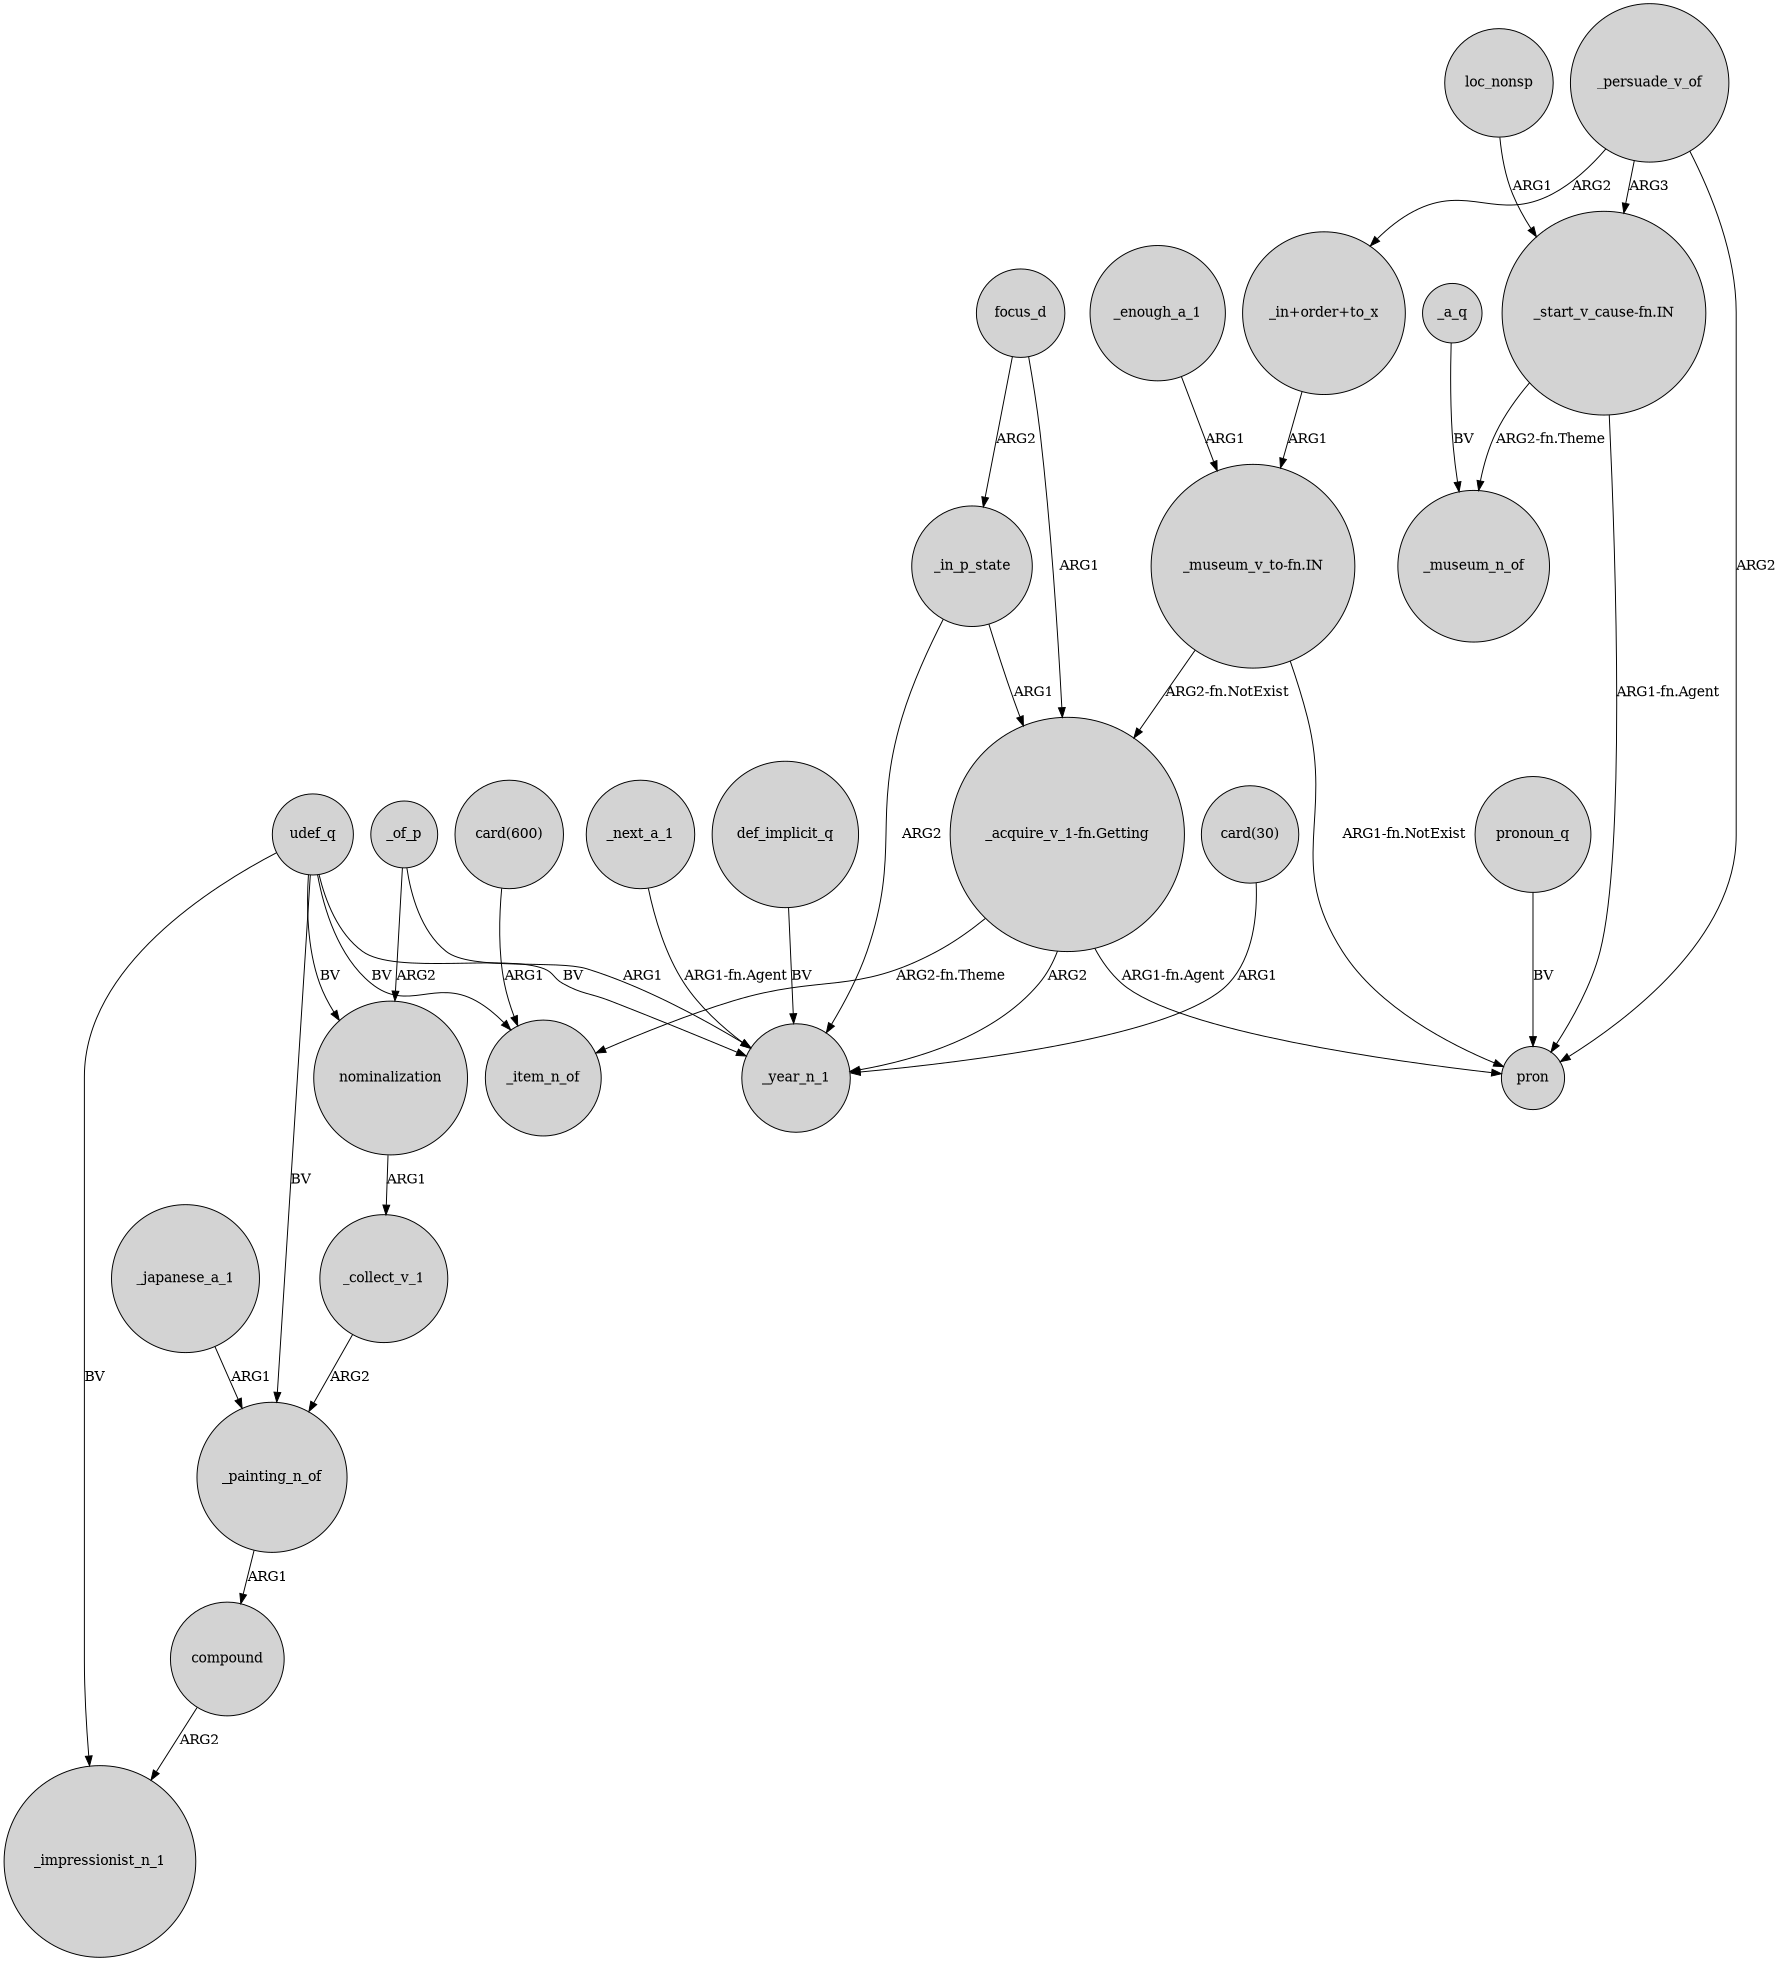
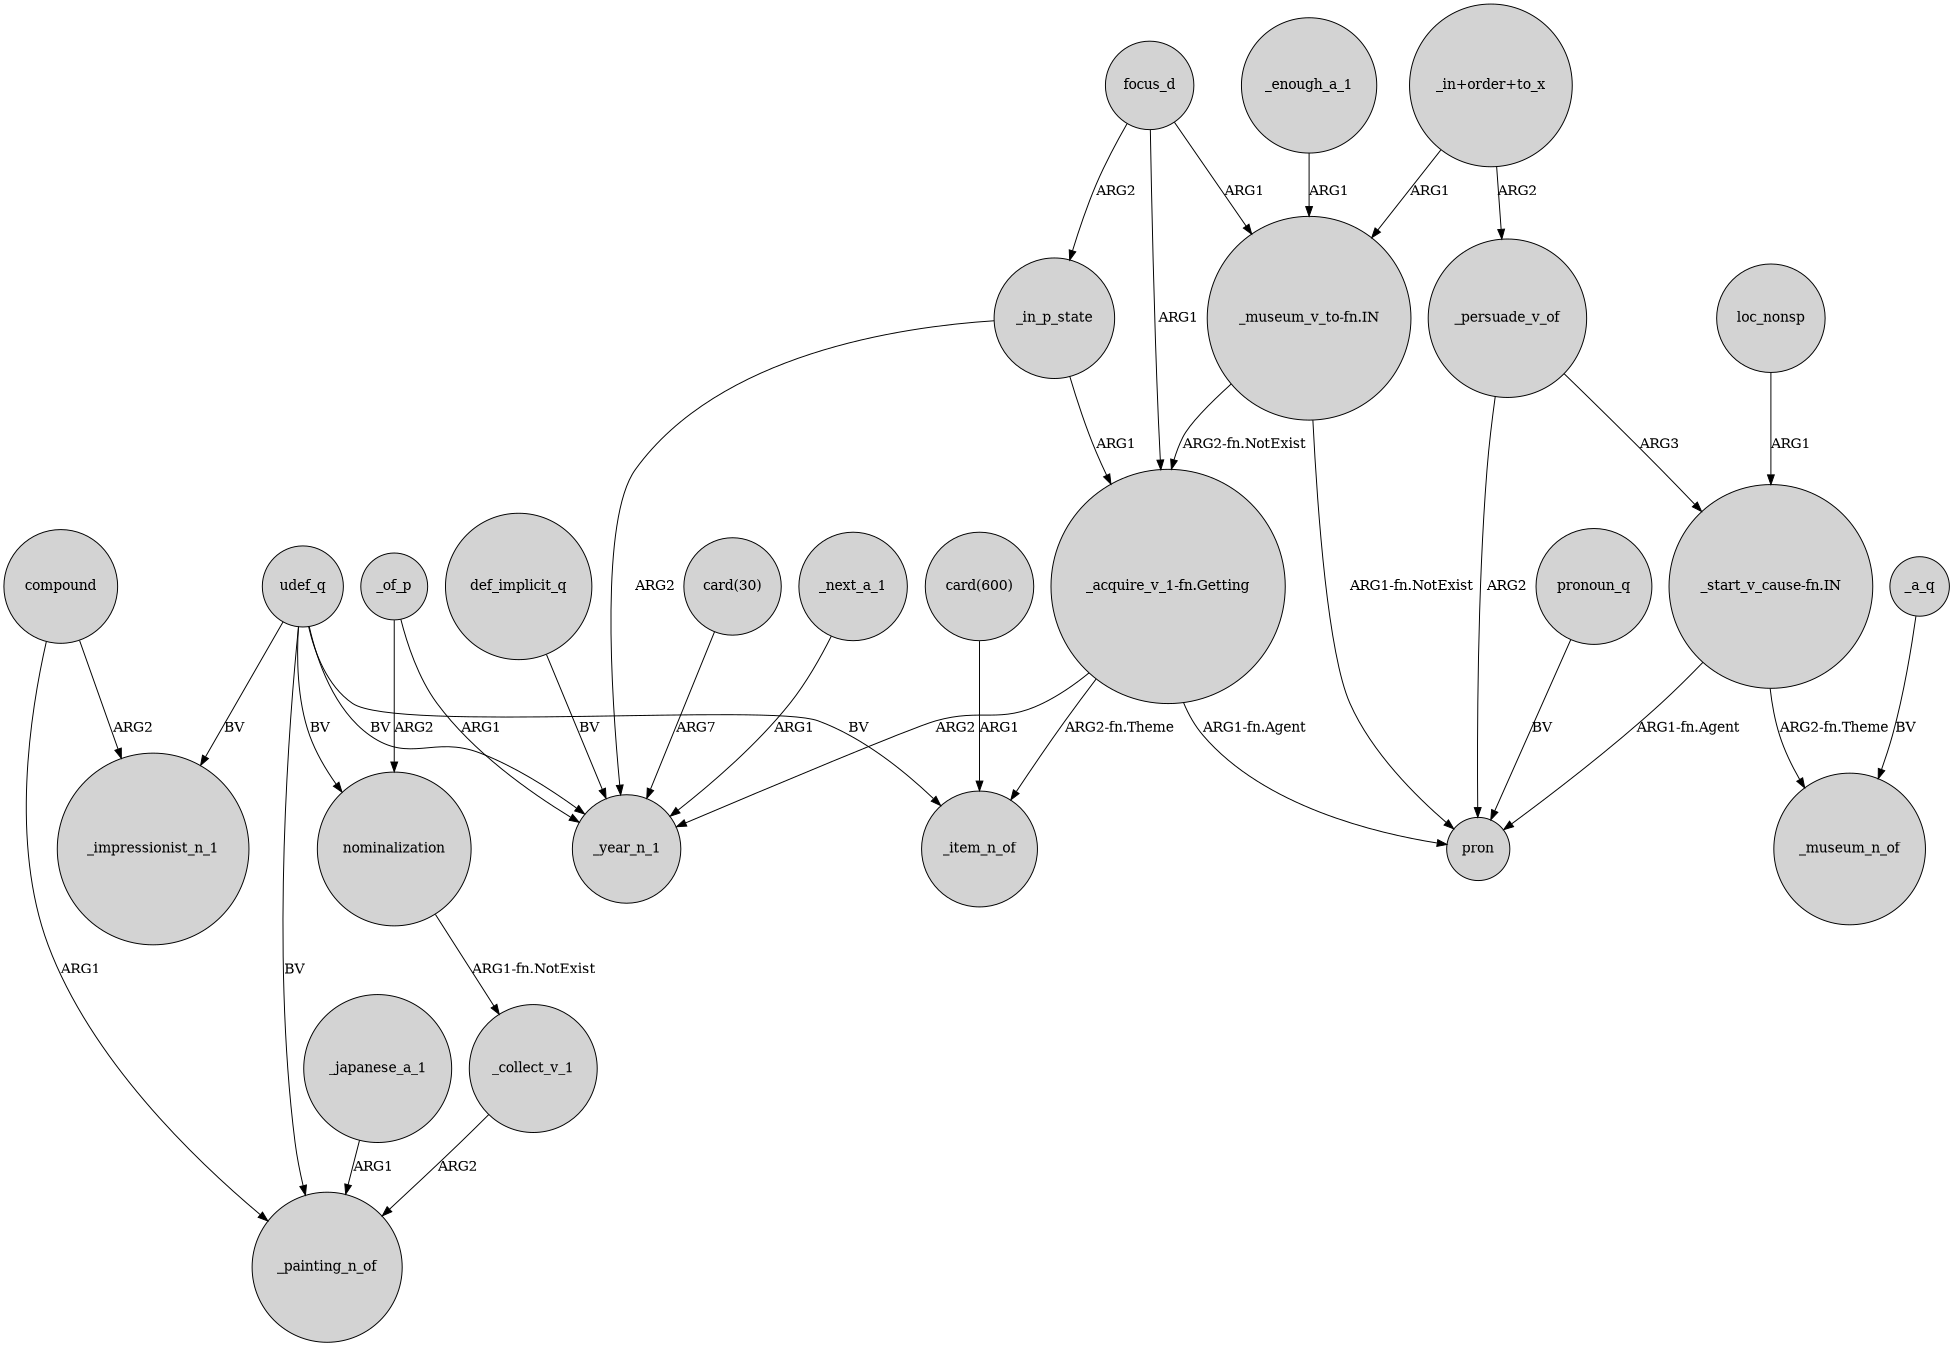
none -> (1210, 174)
(1495, 204) -> (1499, 198)
(736, 976) -> (794, 728)
(1257, 976) -> (696, 728)
(407, 1180) -> (534, 970)
(249, 1572) -> (56, 963)
